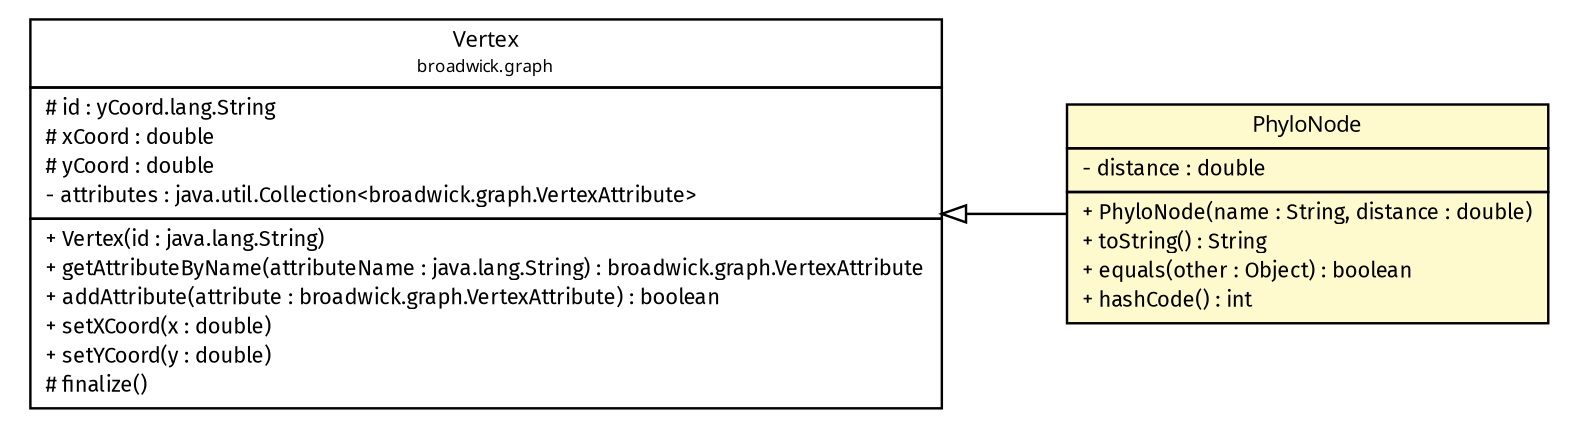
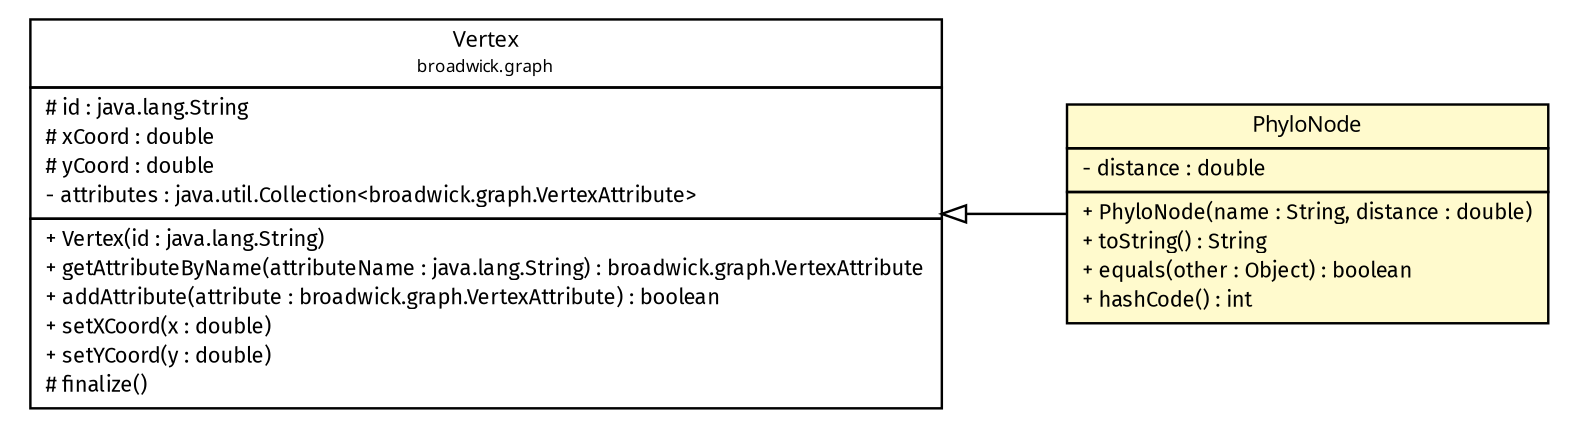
(162, 108) -> (147, 108)
